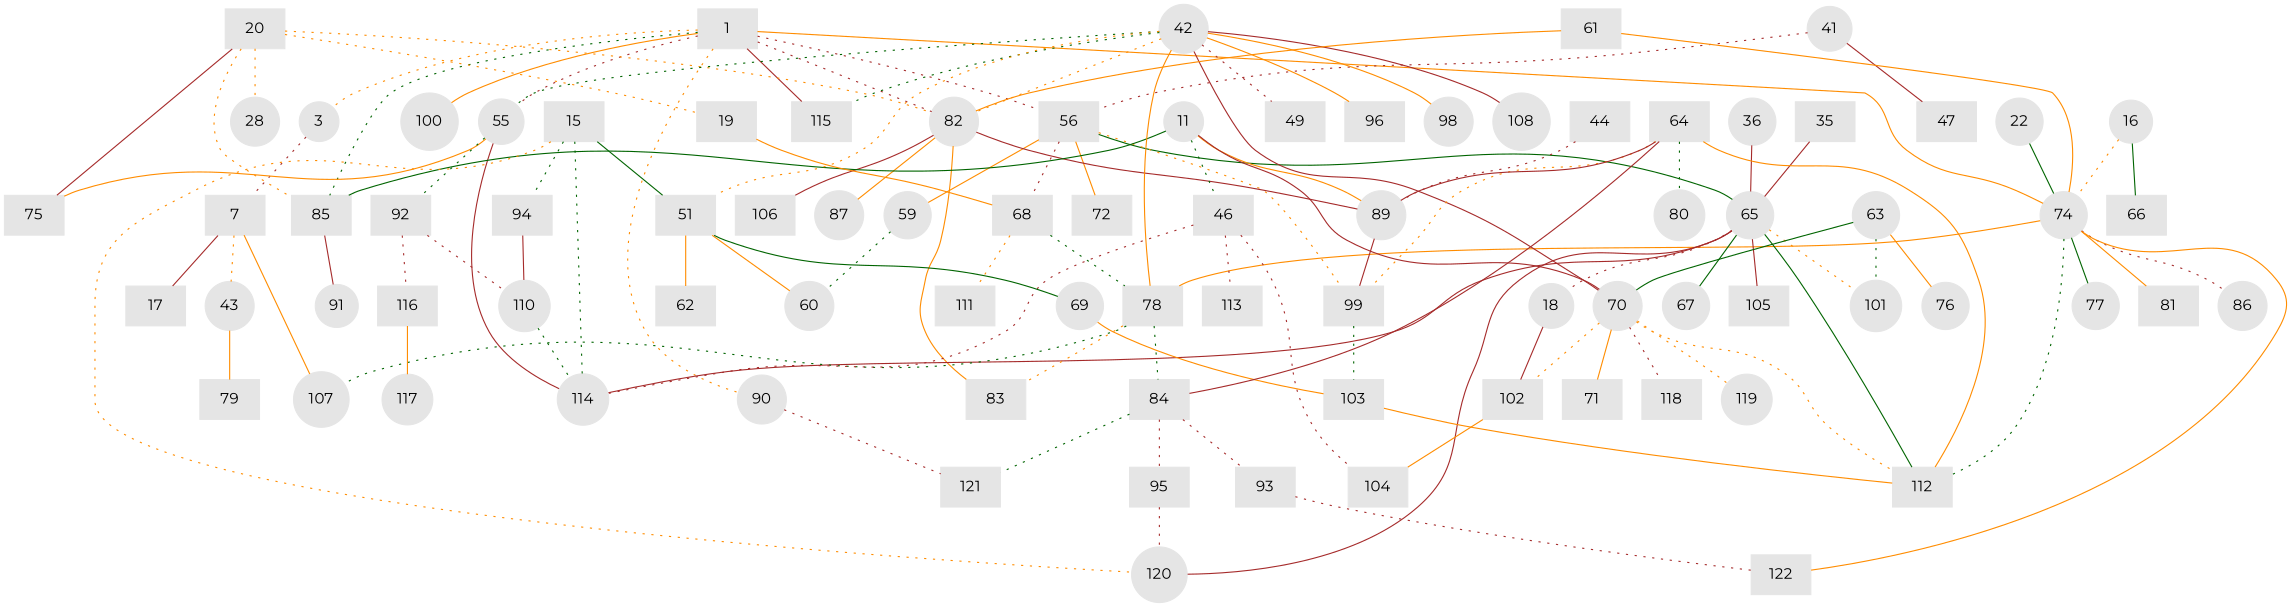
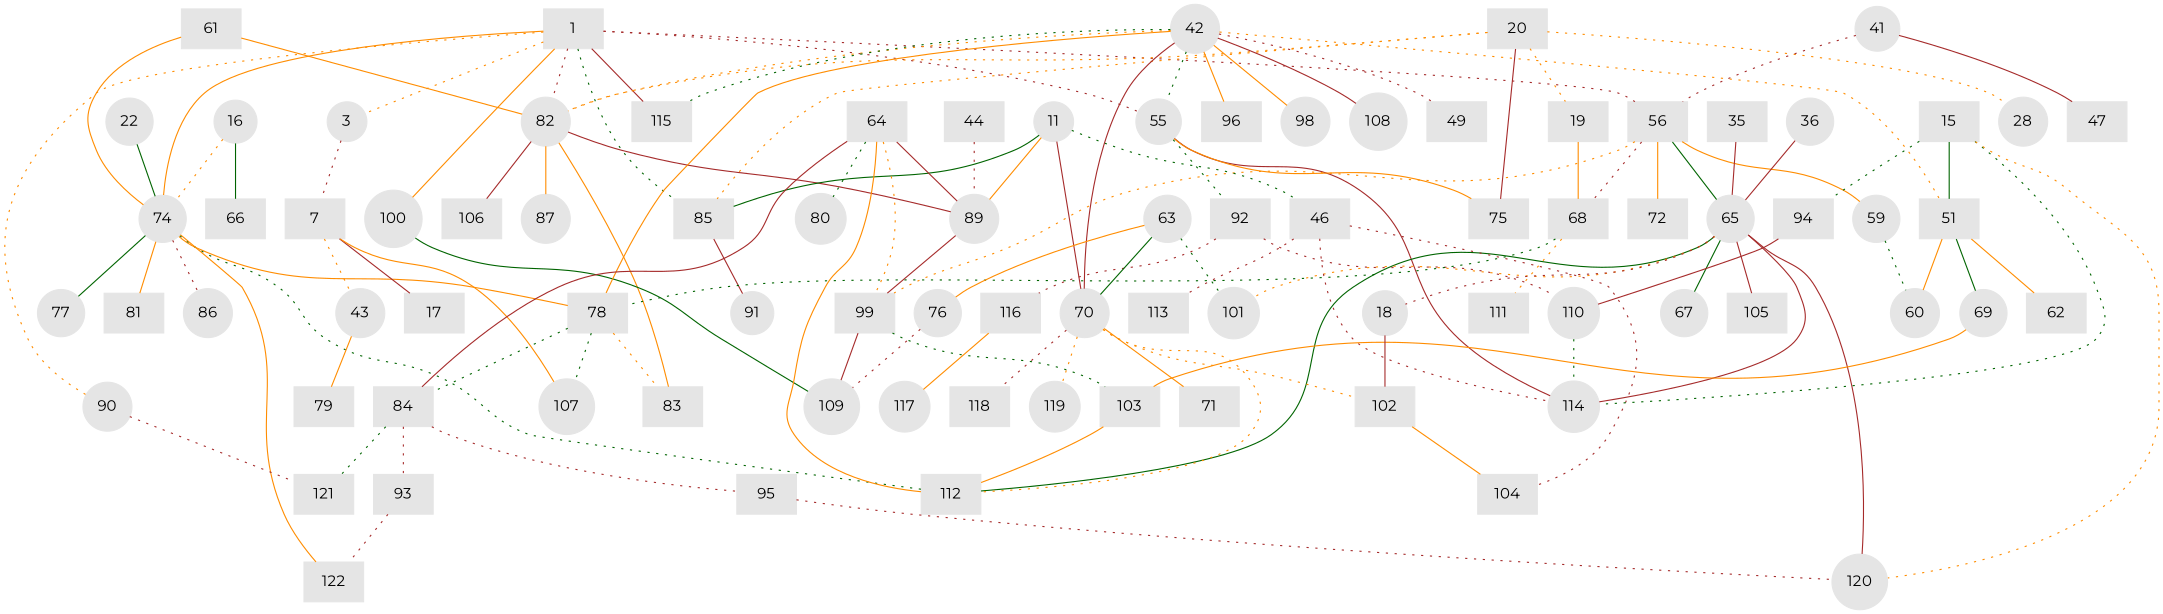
none -> (832, 407)
